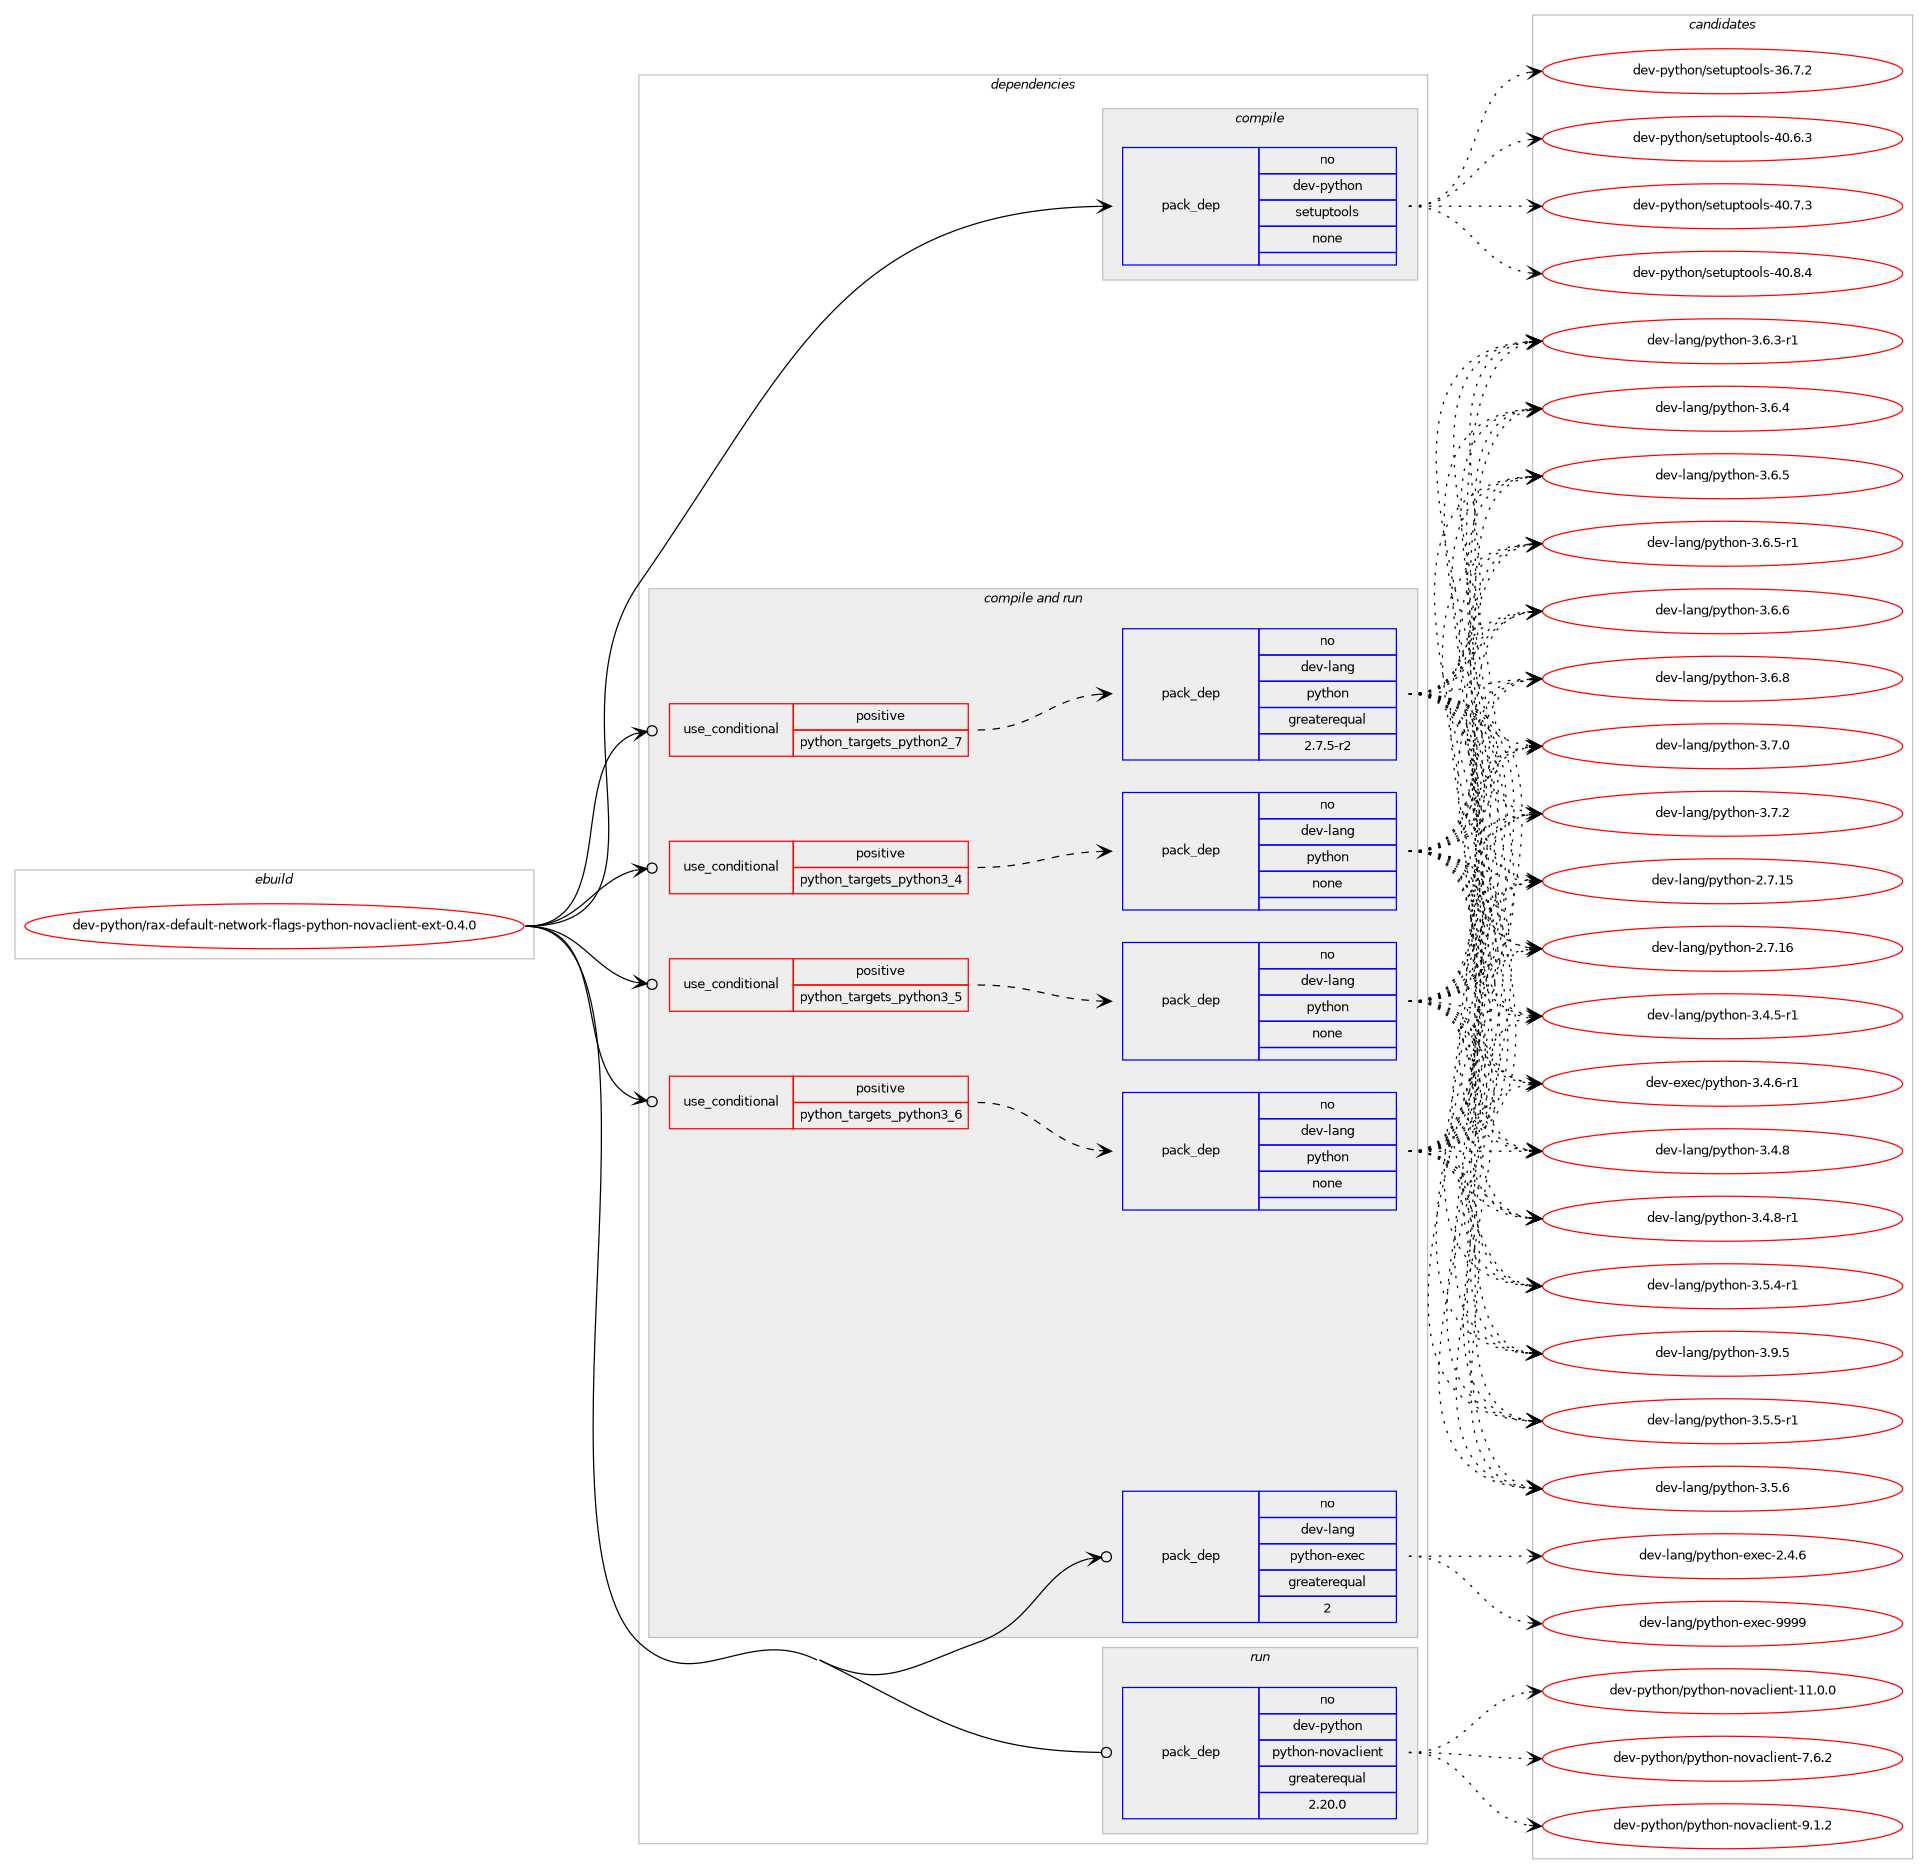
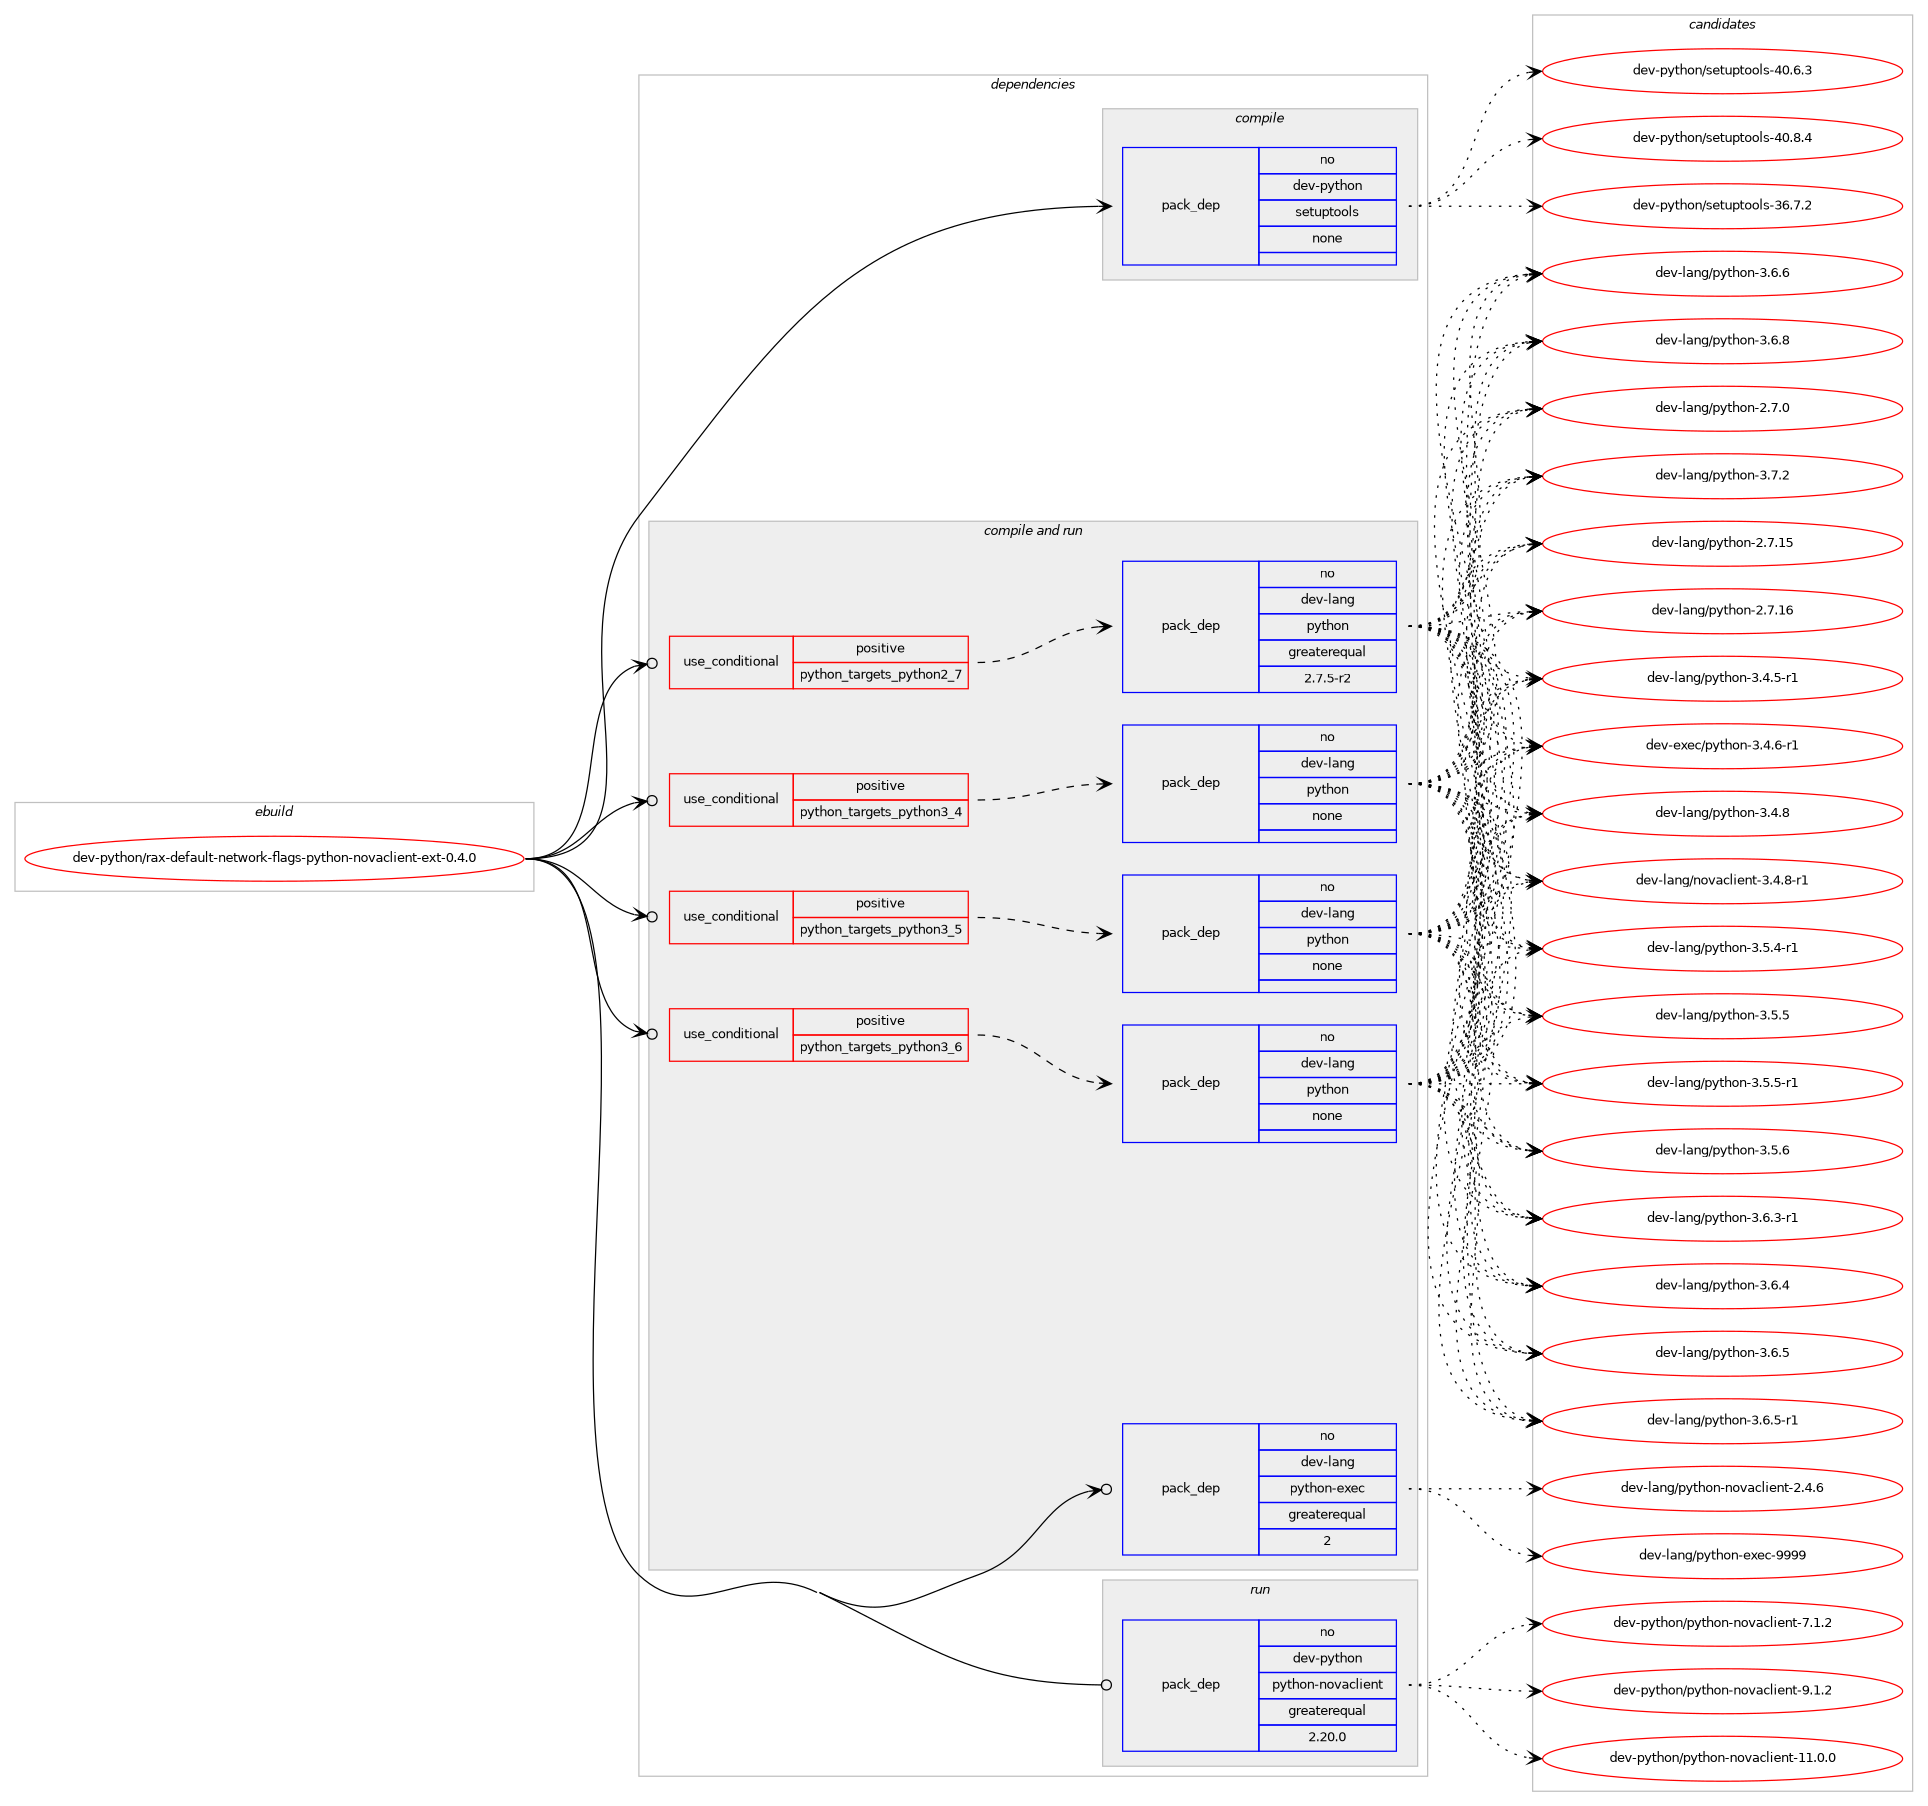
(1723, 206) -> none
(1723, 746) -> (1723, 409)
(1723, 1219) -> (1723, 881)
(1723, 1354) -> (1723, 1016)
(1723, 1556) -> (1723, 1489)
(1723, 1759) -> (1723, 1624)
